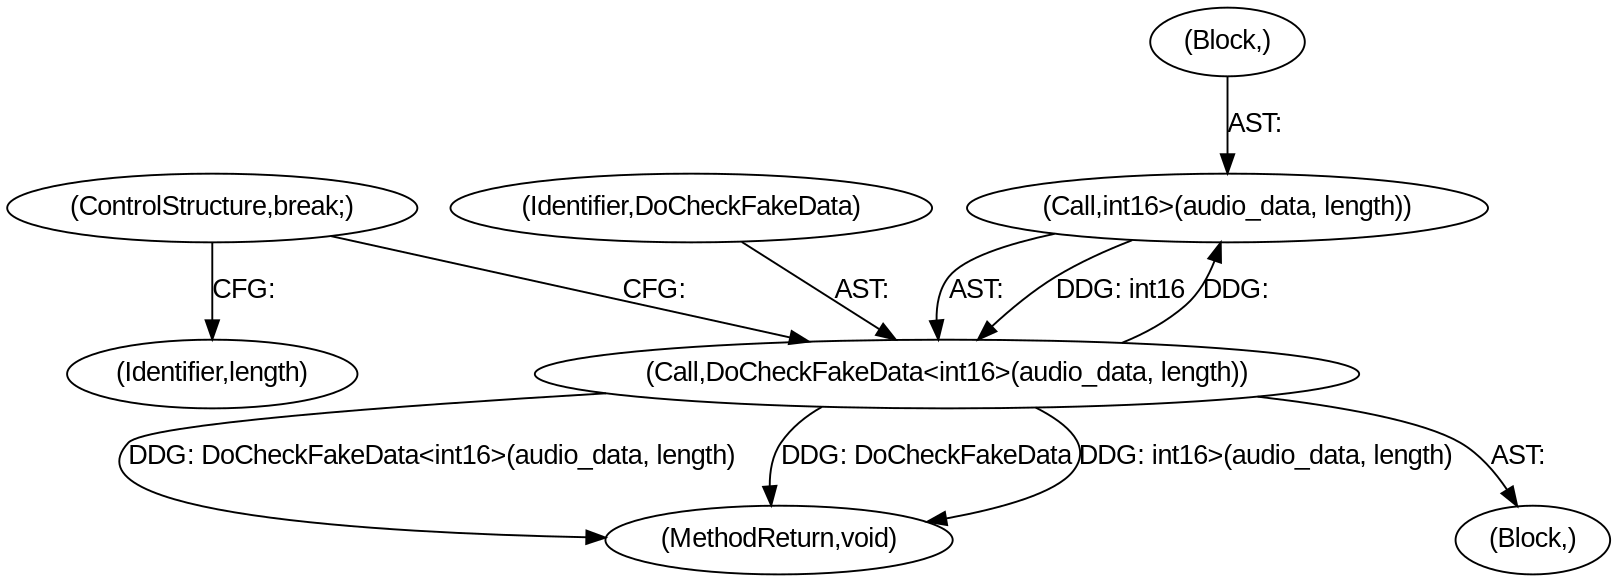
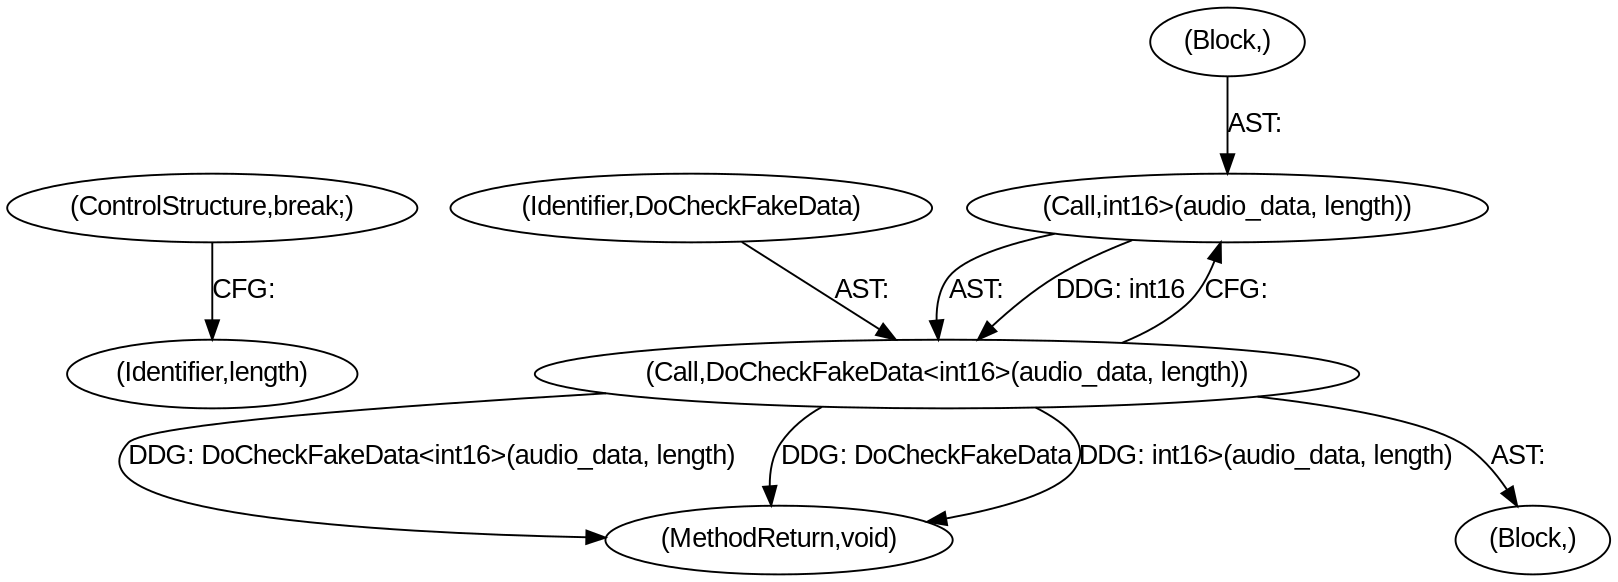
(561, 287) -> none
(1240, 291) -> (1240, 291)
